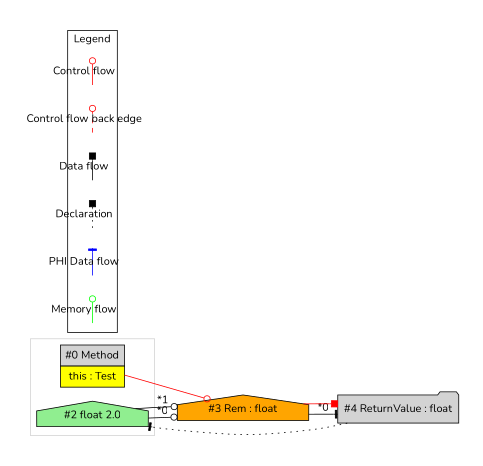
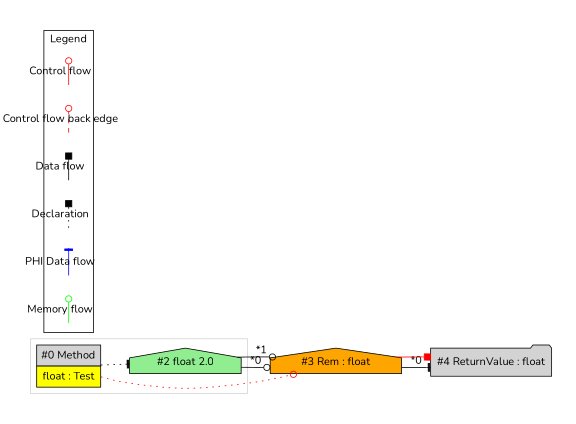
(92, 376) -> (69, 376)
(164, 387) -> (196, 388)
(250, 434) -> (113, 365)
